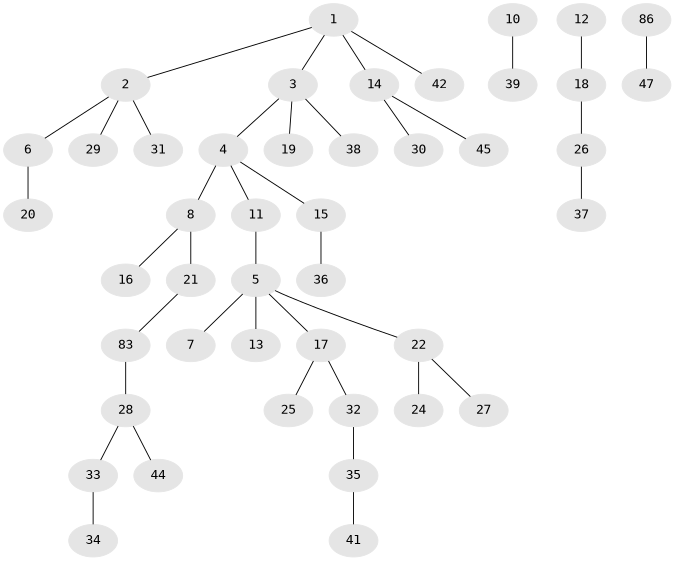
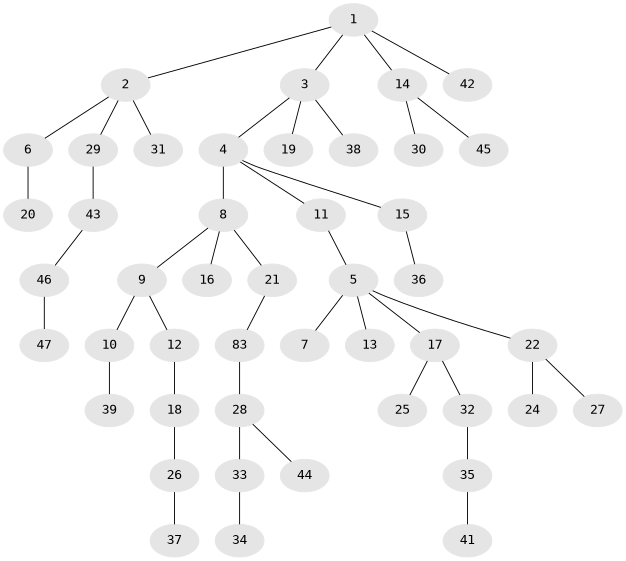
(646, 20) -> (44, 280)
none -> (93, 215)
none -> (142, 280)
